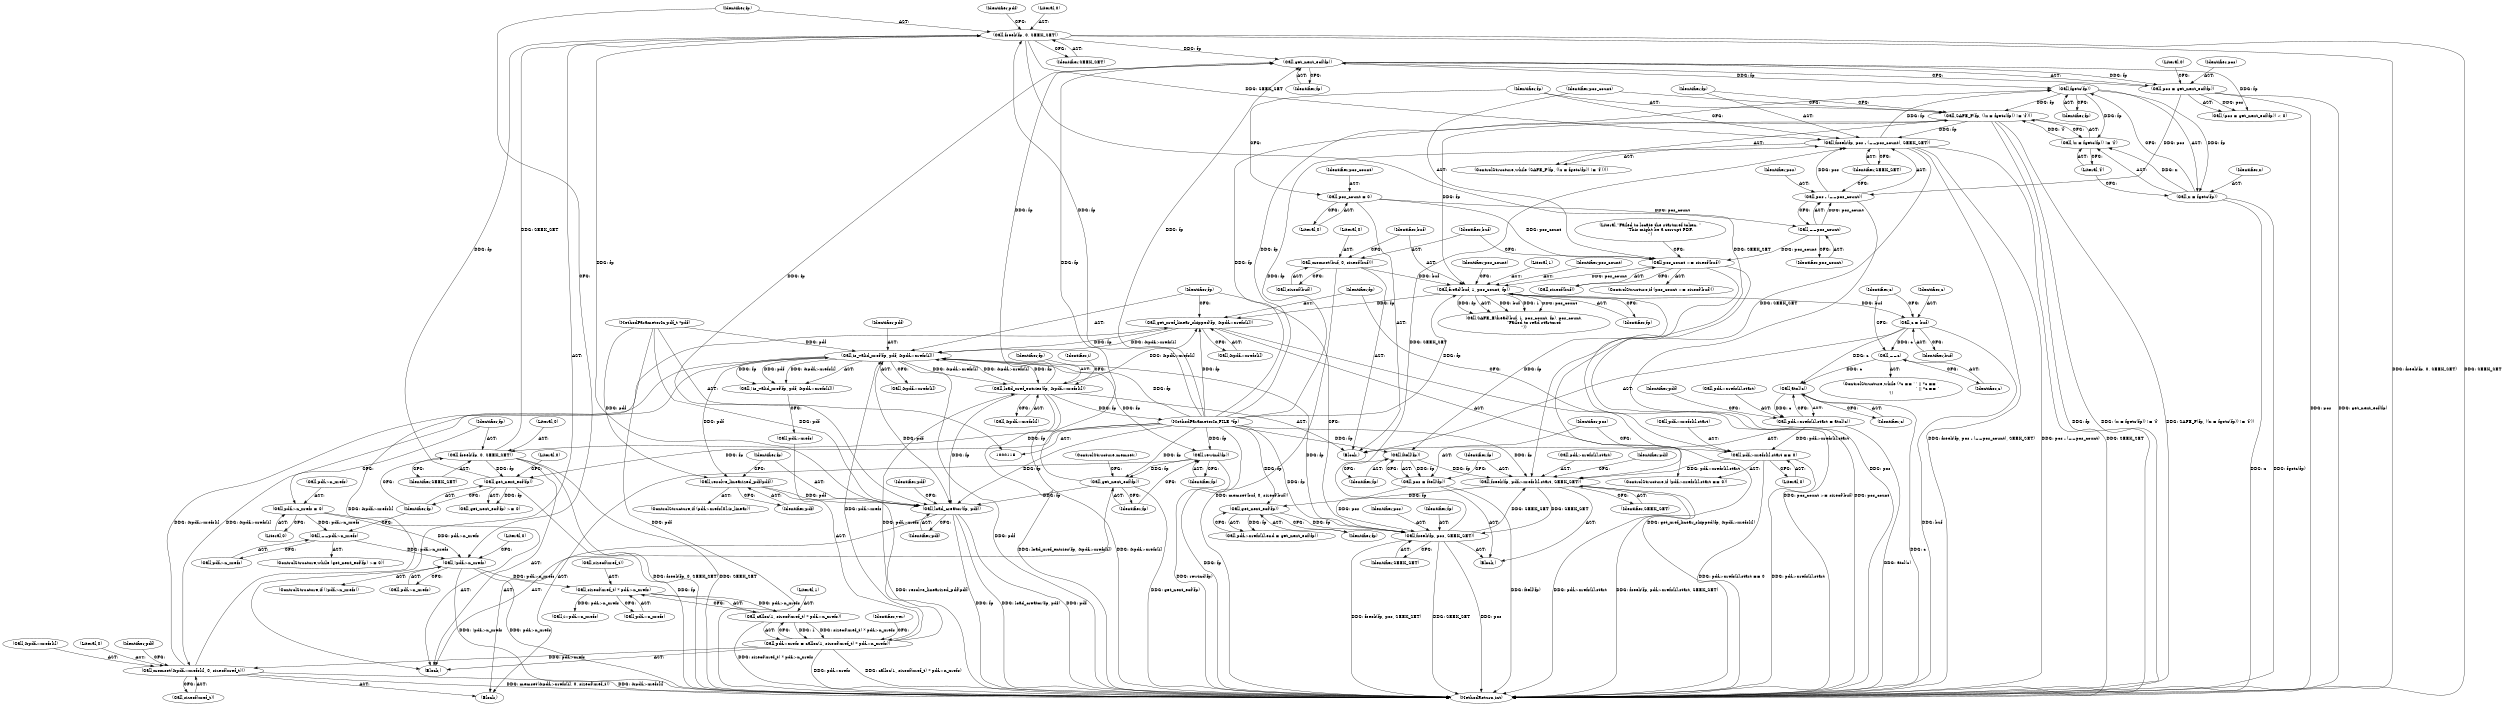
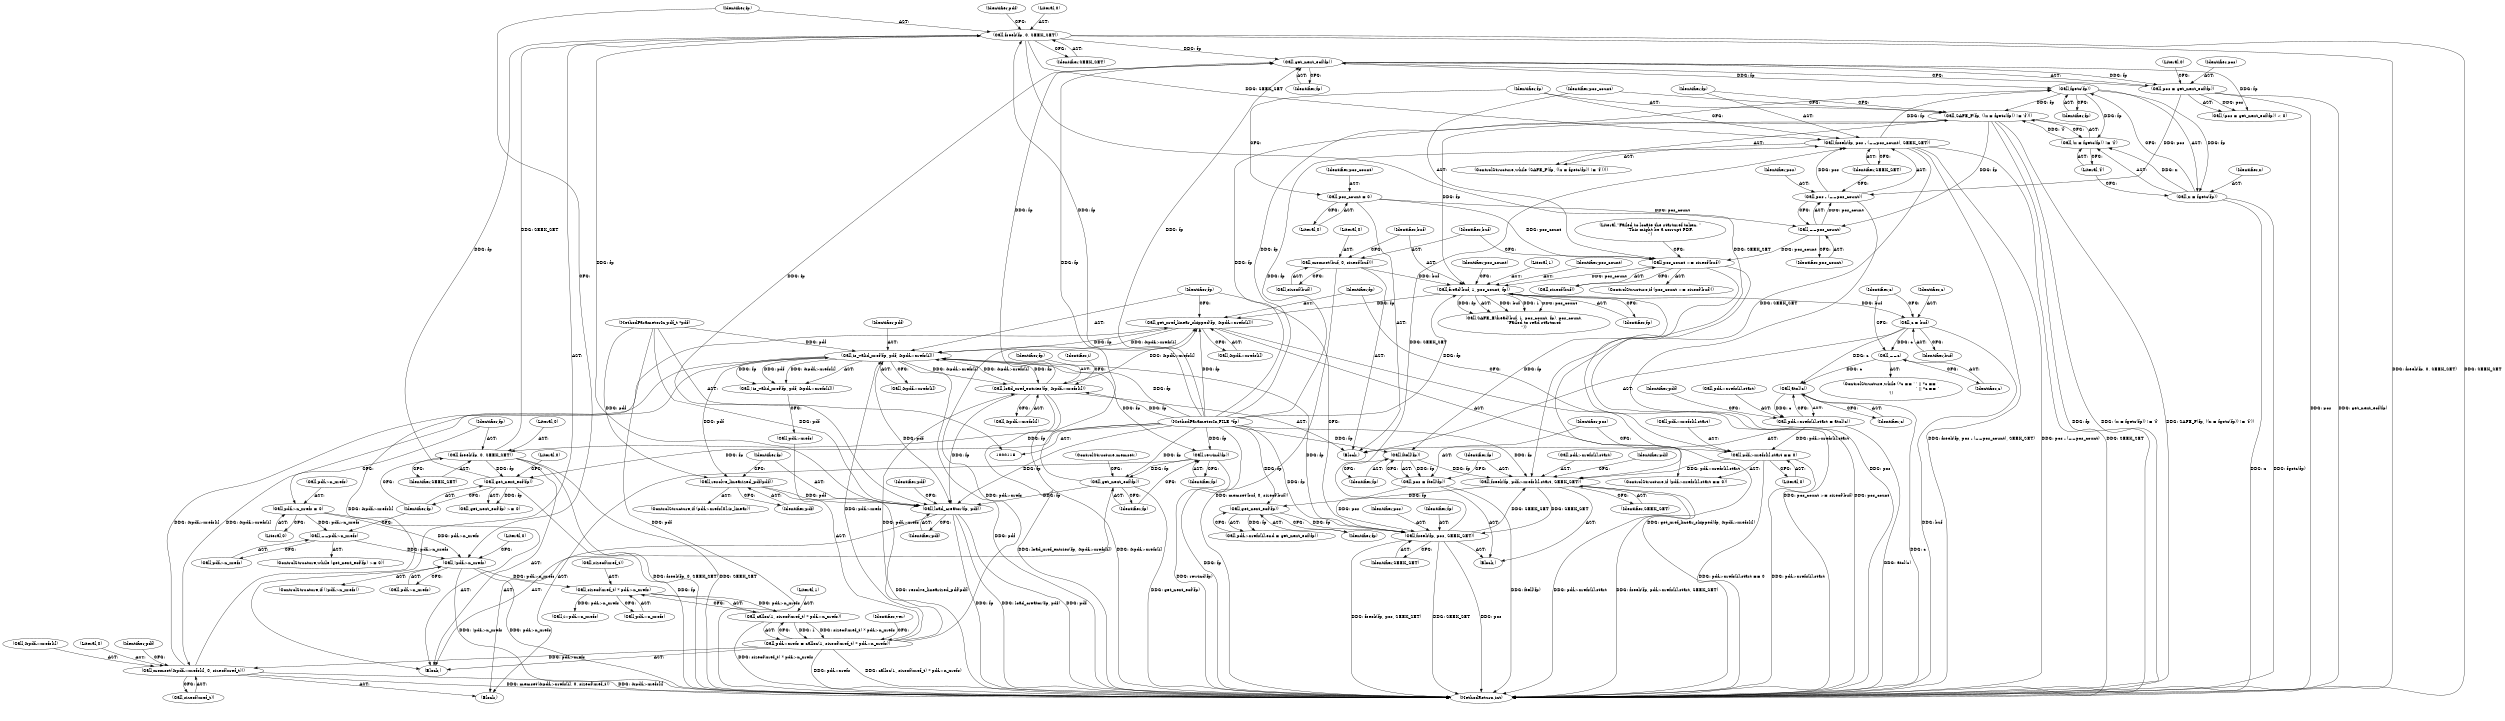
(1934, 129) -> (1937, 196)
(1101, 411) -> (1132, 403)
none -> (945, 455)
